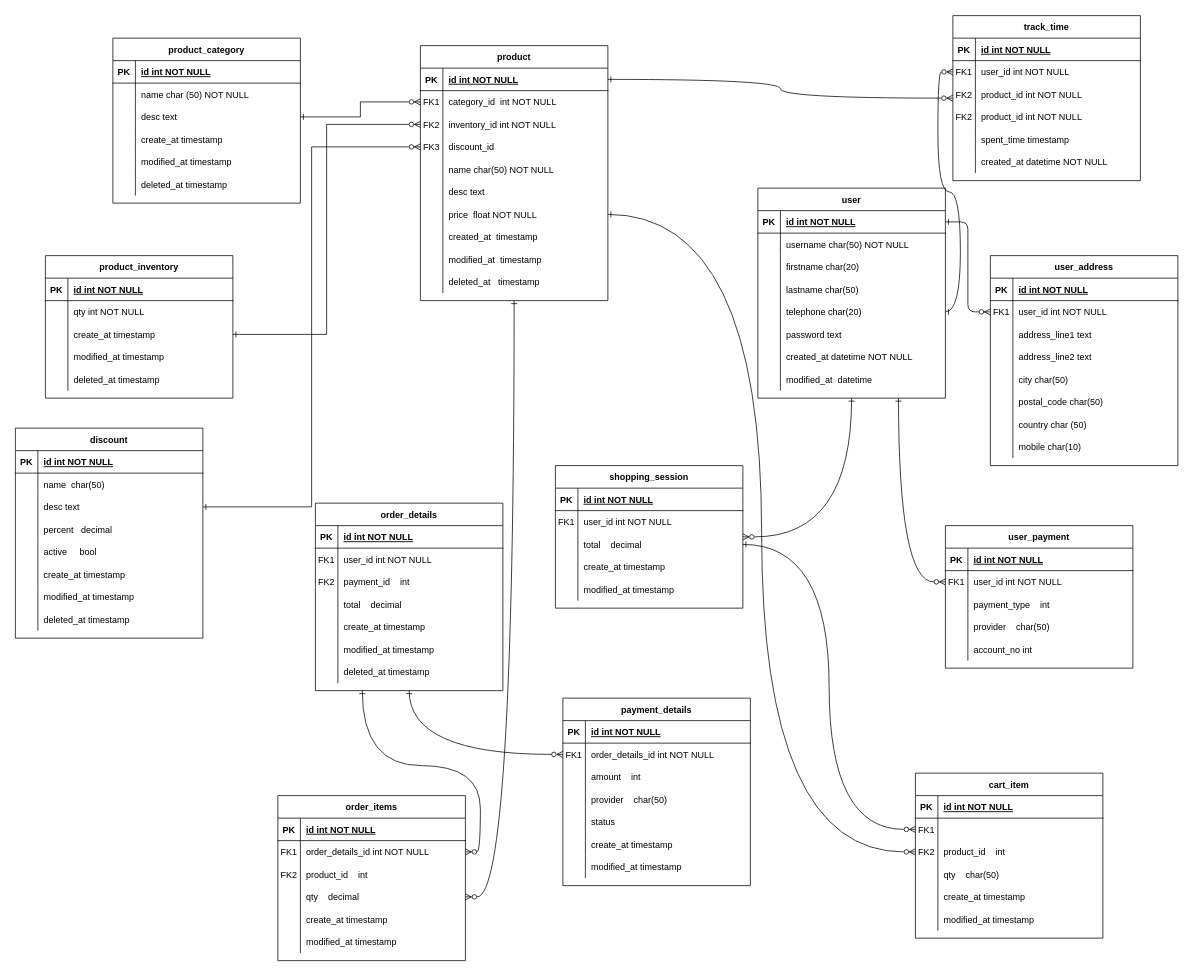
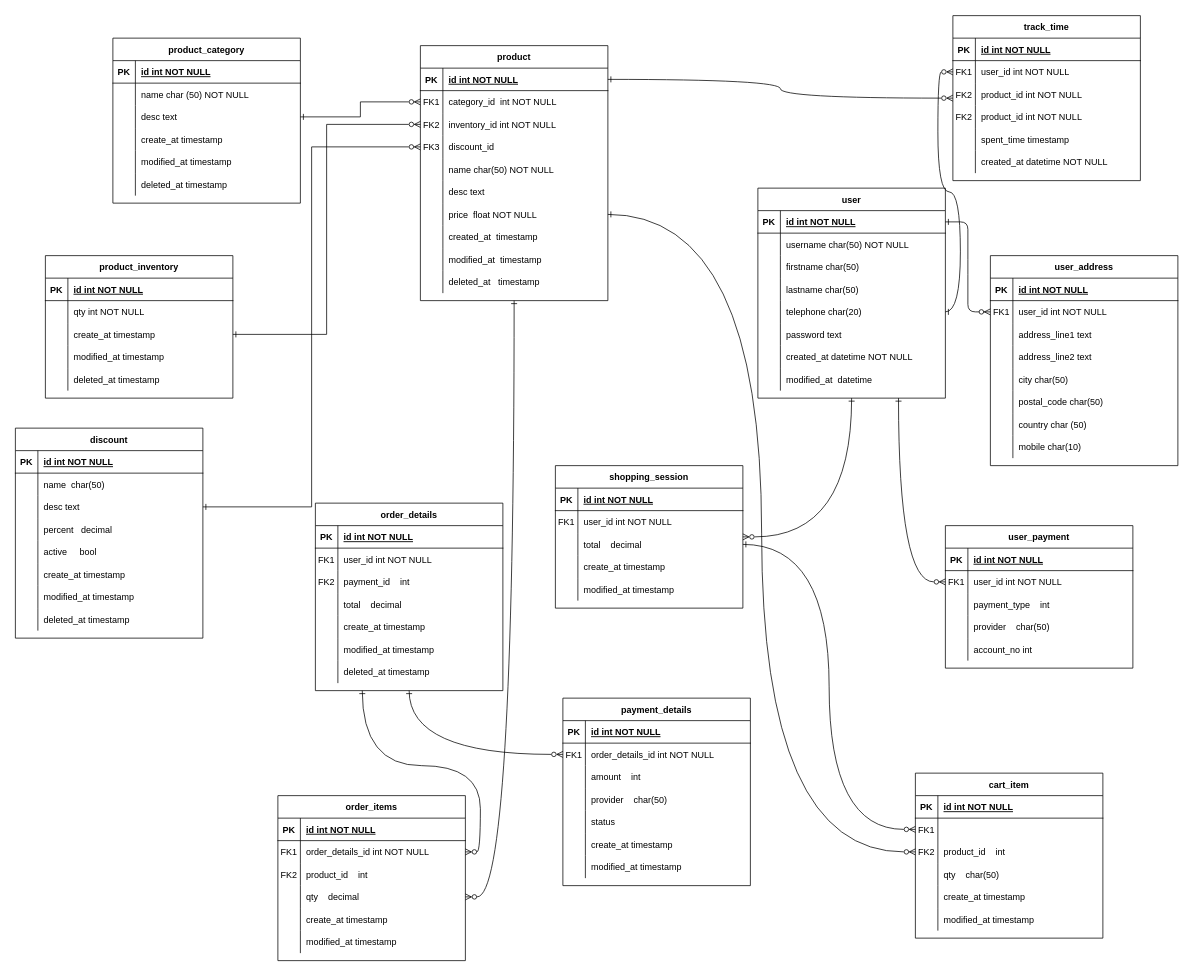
(829, 267) -> (829, 267)
